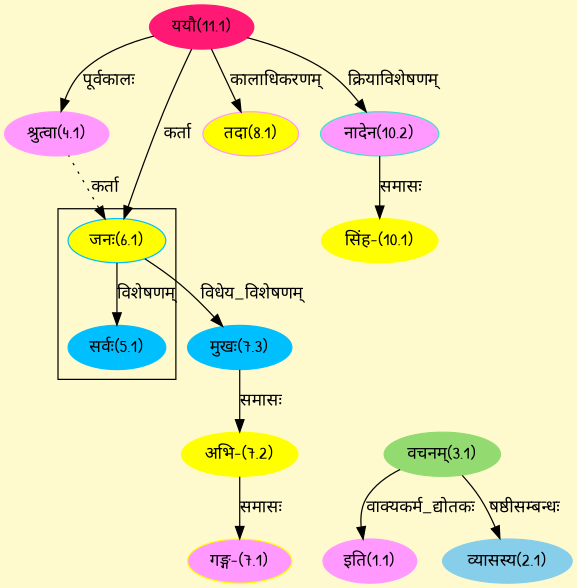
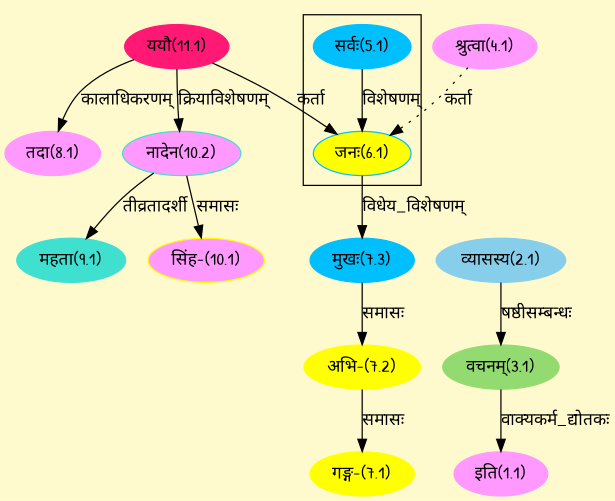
(101, 57) -> none
(251, 134) -> (53, 153)
(380, 241) -> (206, 260)
none -> (71, 260)
(117, 288) -> (362, 94)
(481, 500) -> (501, 308)
(240, 561) -> (362, 474)
